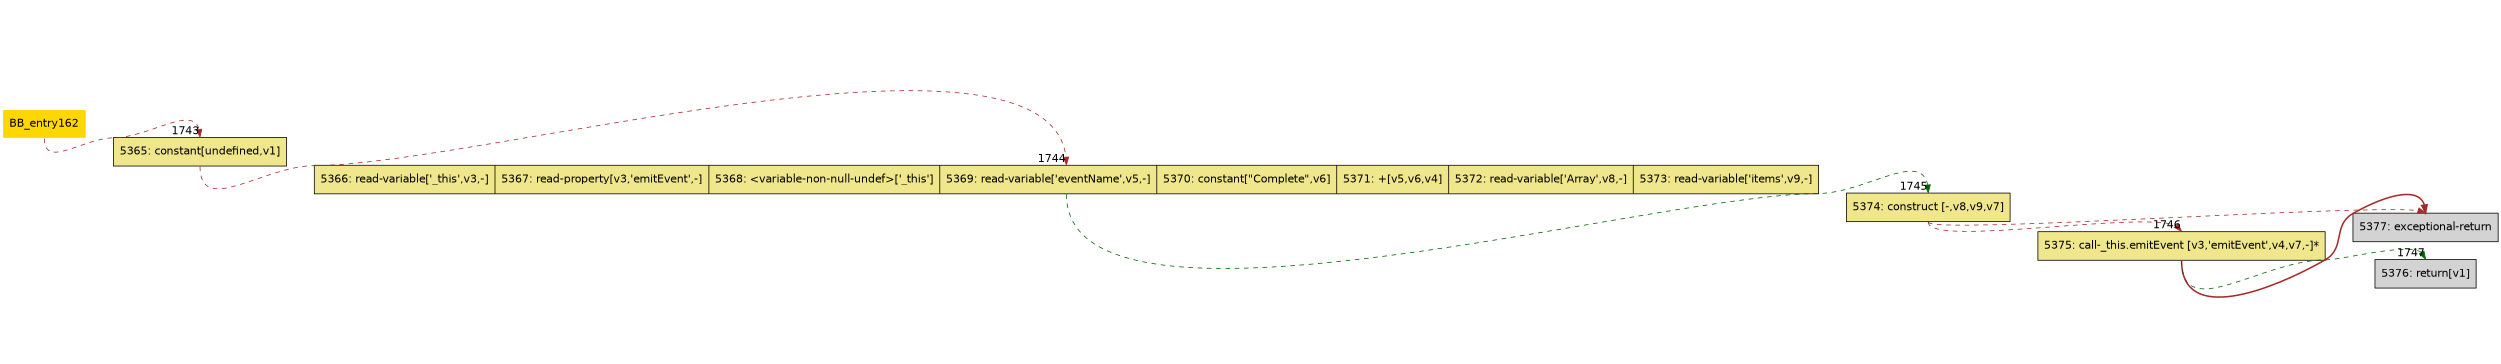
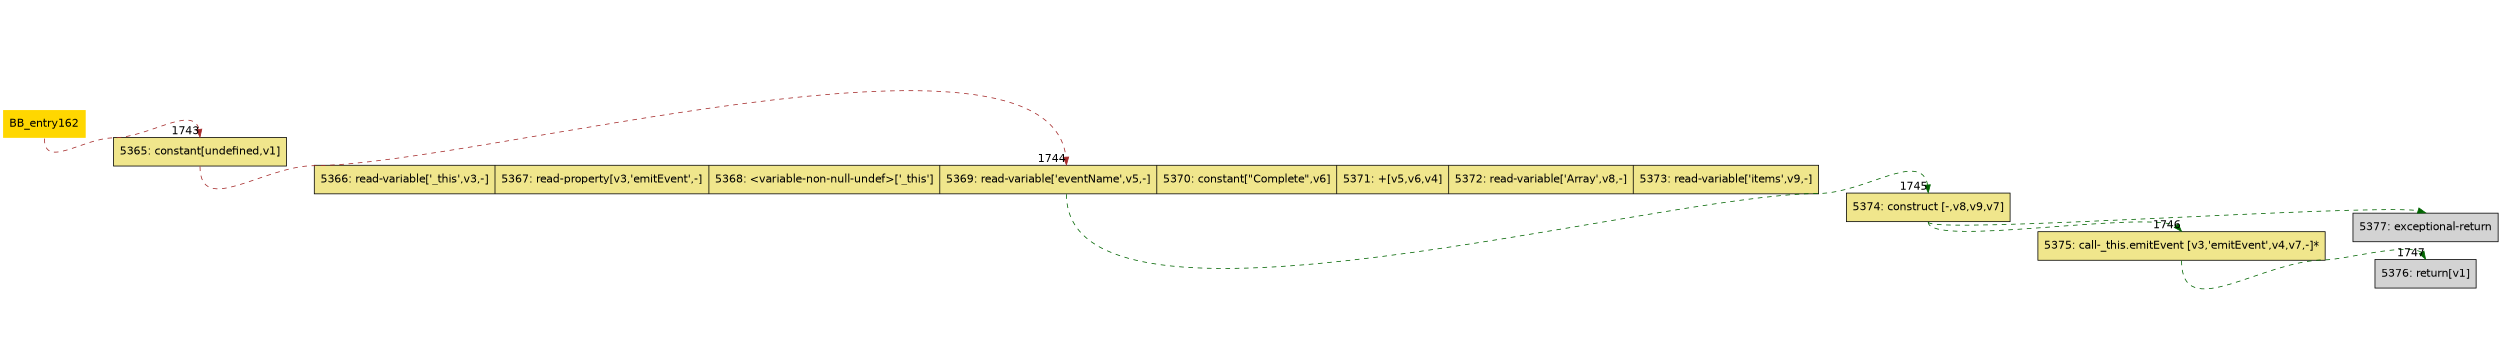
(2173, 218) -> (2173, 218)
(2032, 228) -> (2032, 228)
(2309, 269) -> none
